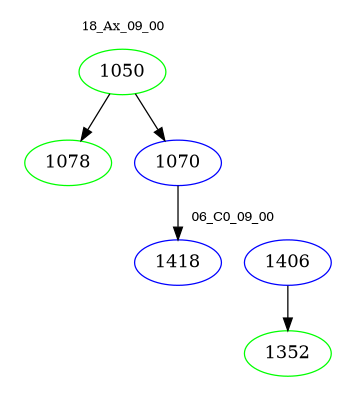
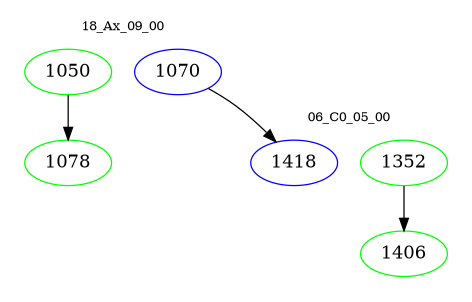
(147, 112) -> none
(233, 218) -> (349, 118)
(288, 263) -> (404, 254)
(288, 302) -> (404, 202)
